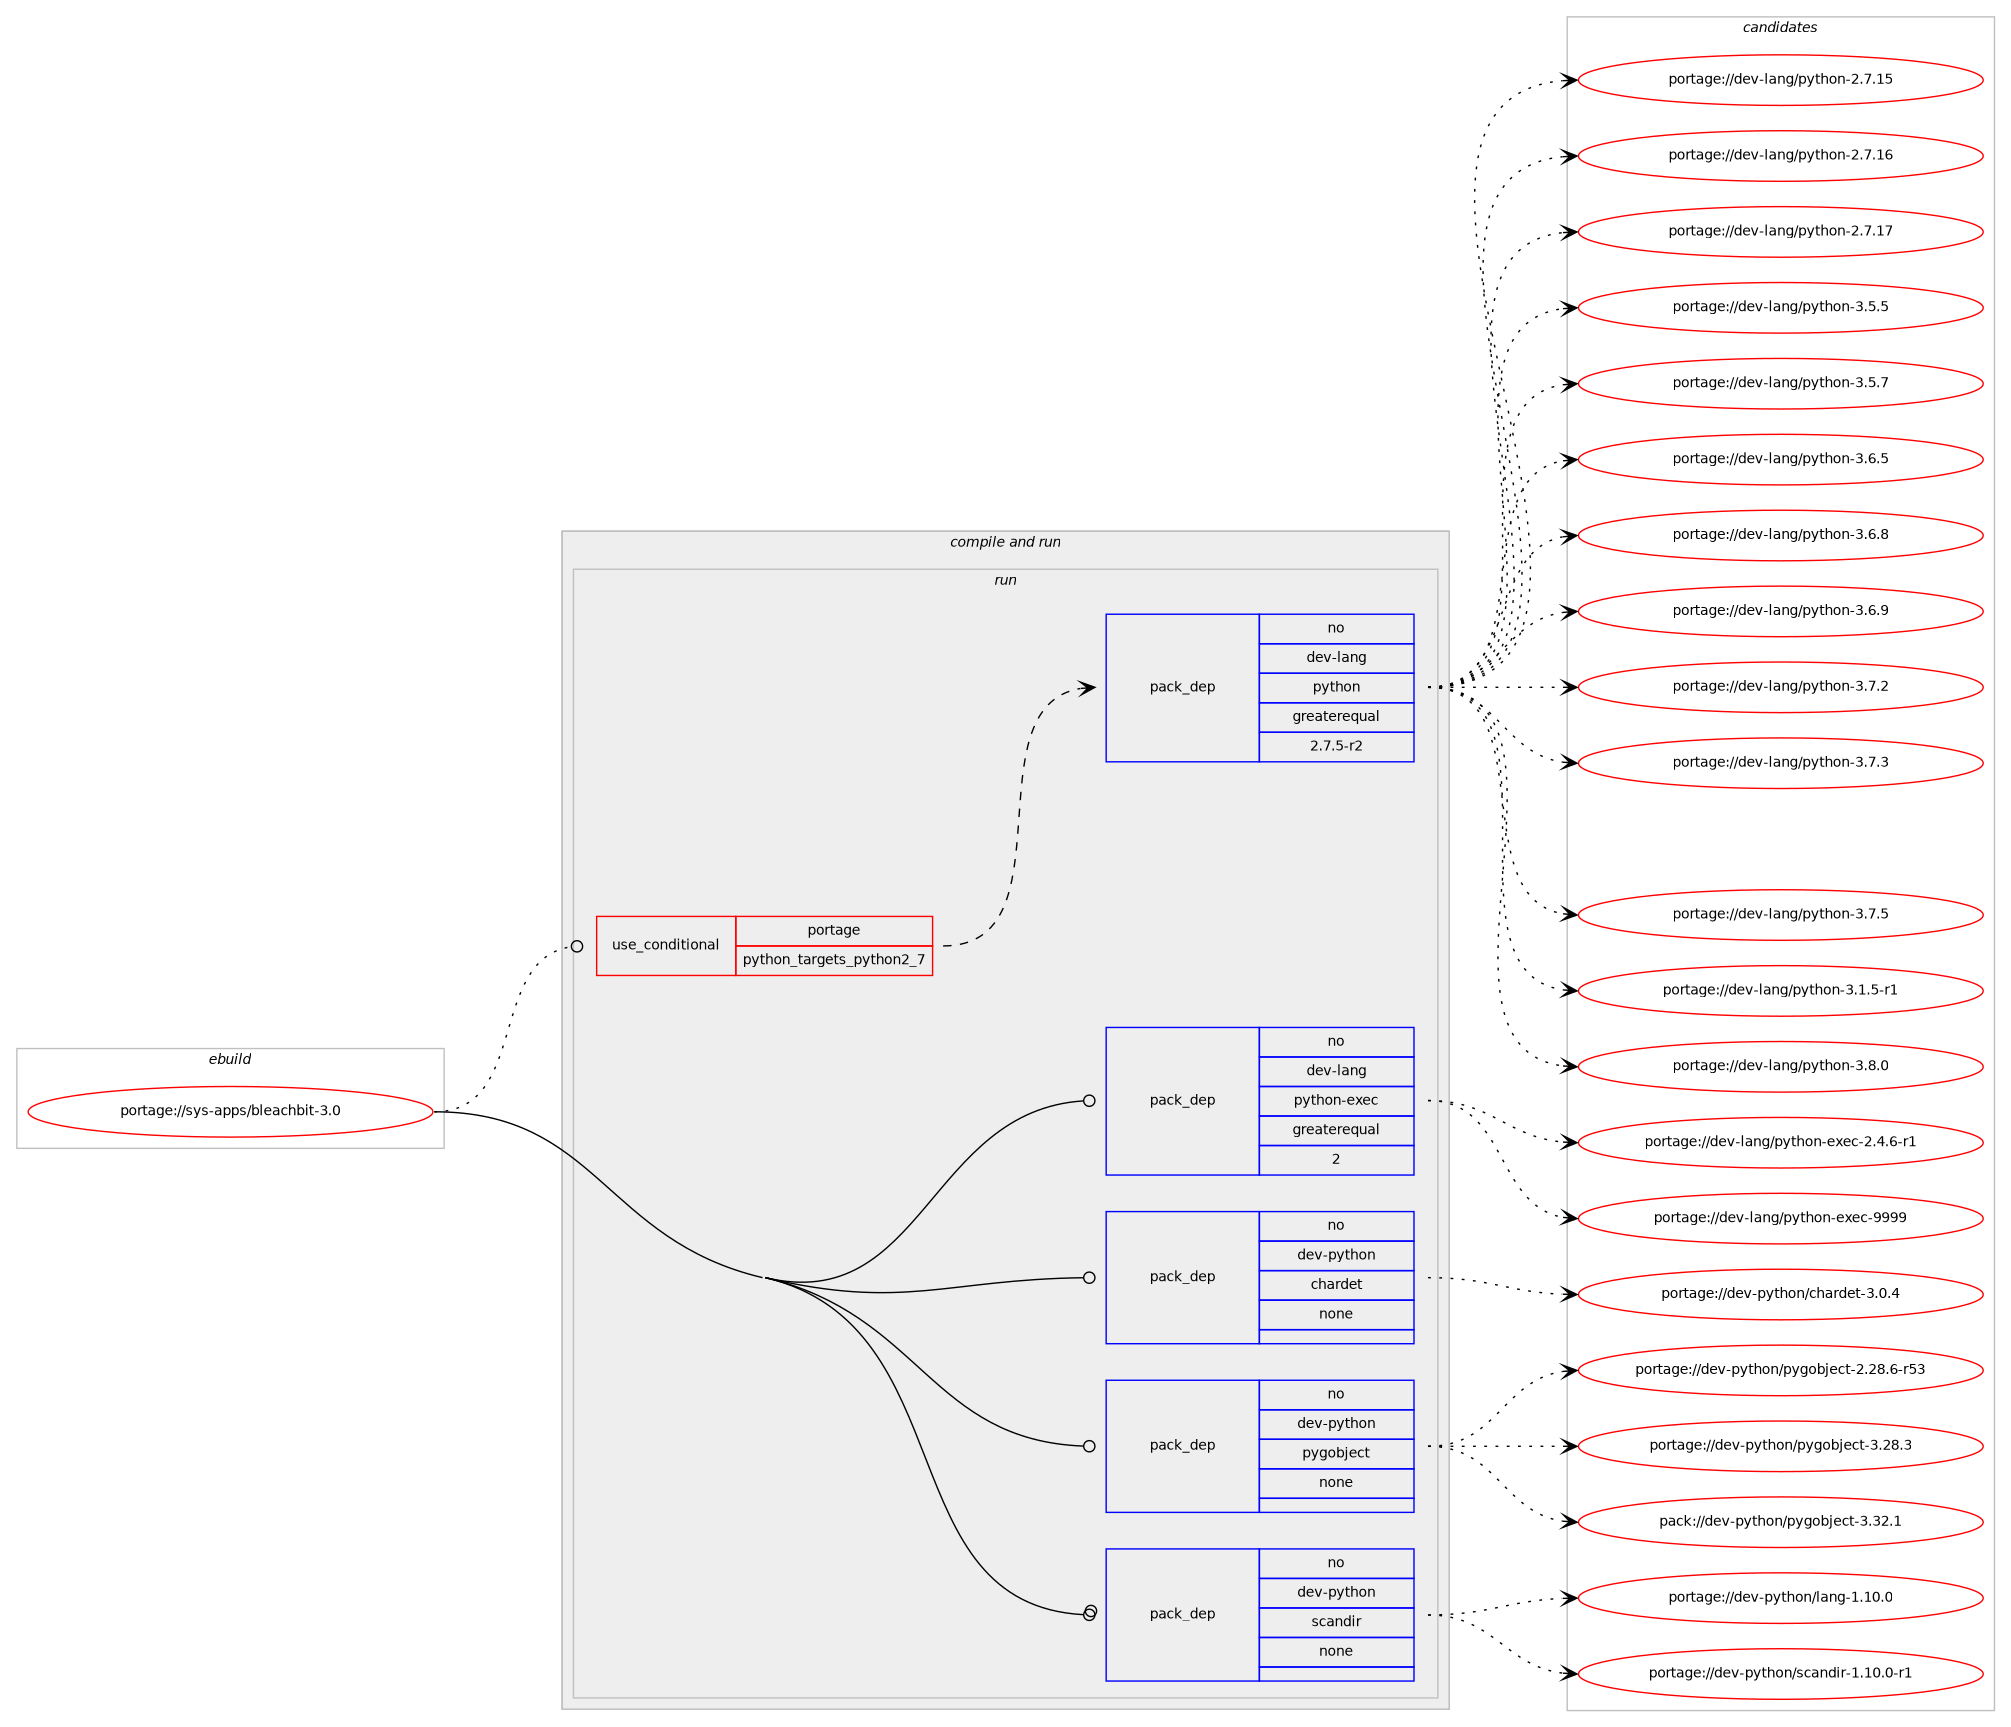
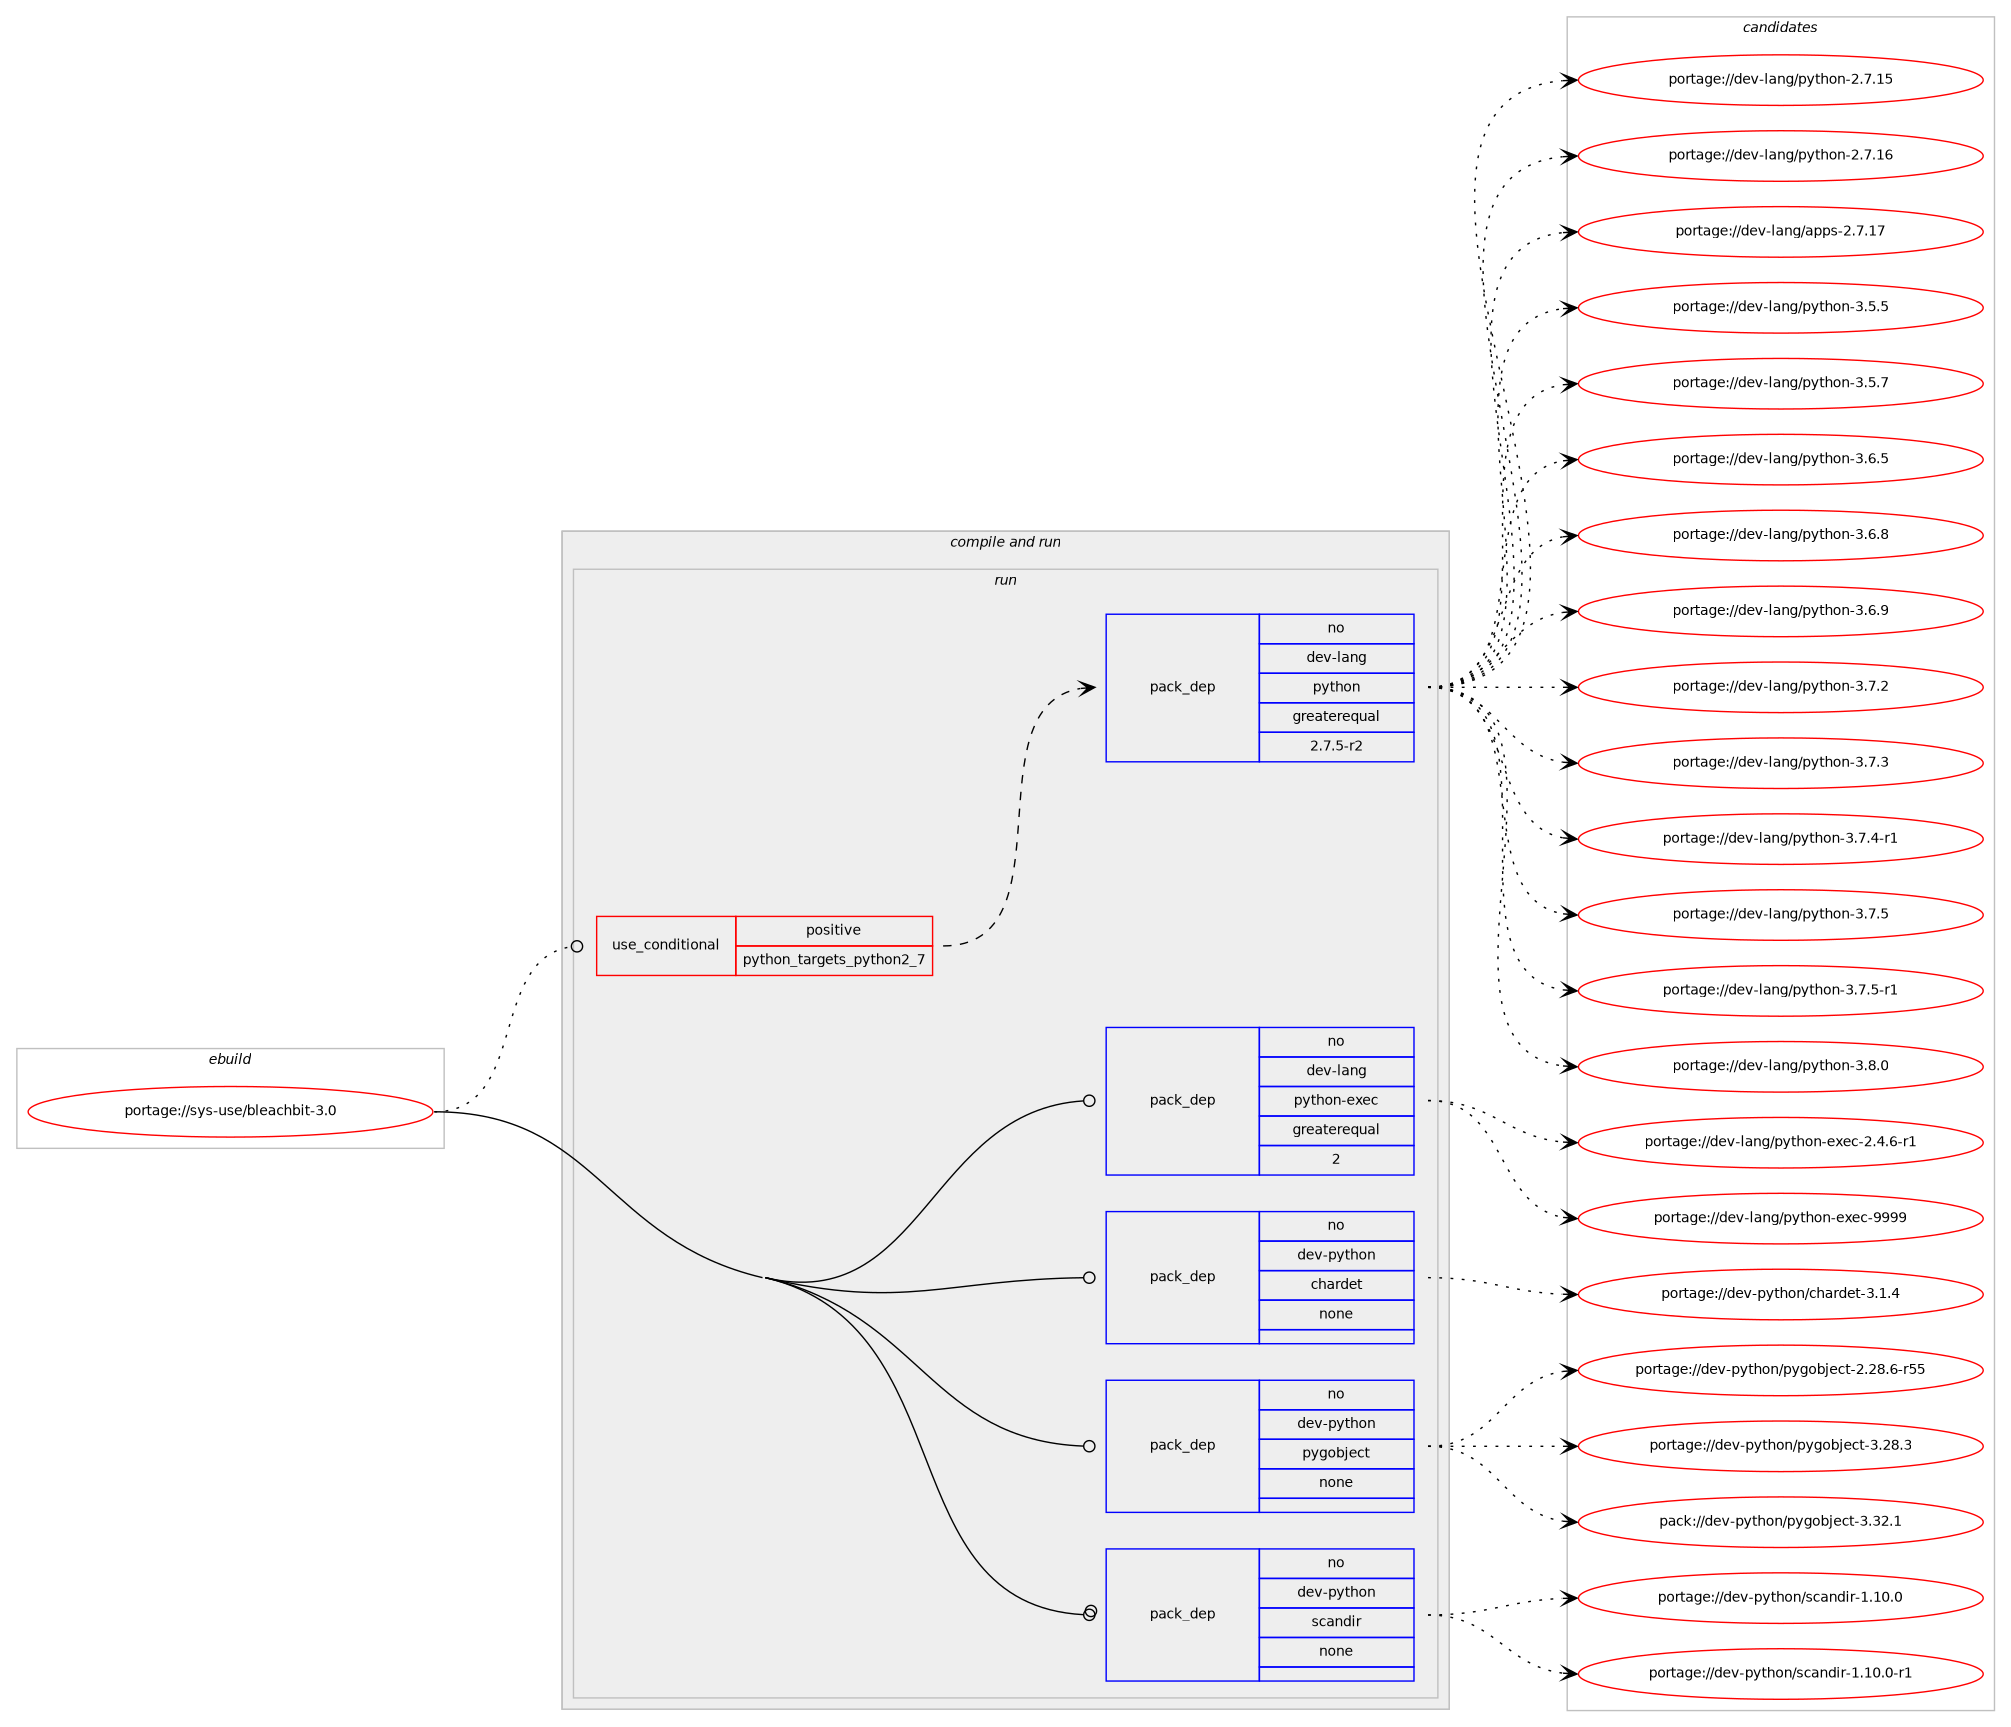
(1781, 232) -> (1781, 232)
none -> (1781, 839)
(834, 930) -> (834, 930)
(1781, 991) -> (1781, 991)
(231, 1112) -> (231, 1112)
(1781, 1295) -> (1781, 1295)
(1781, 1370) -> (1781, 1370)
(1781, 1598) -> (1781, 1598)
